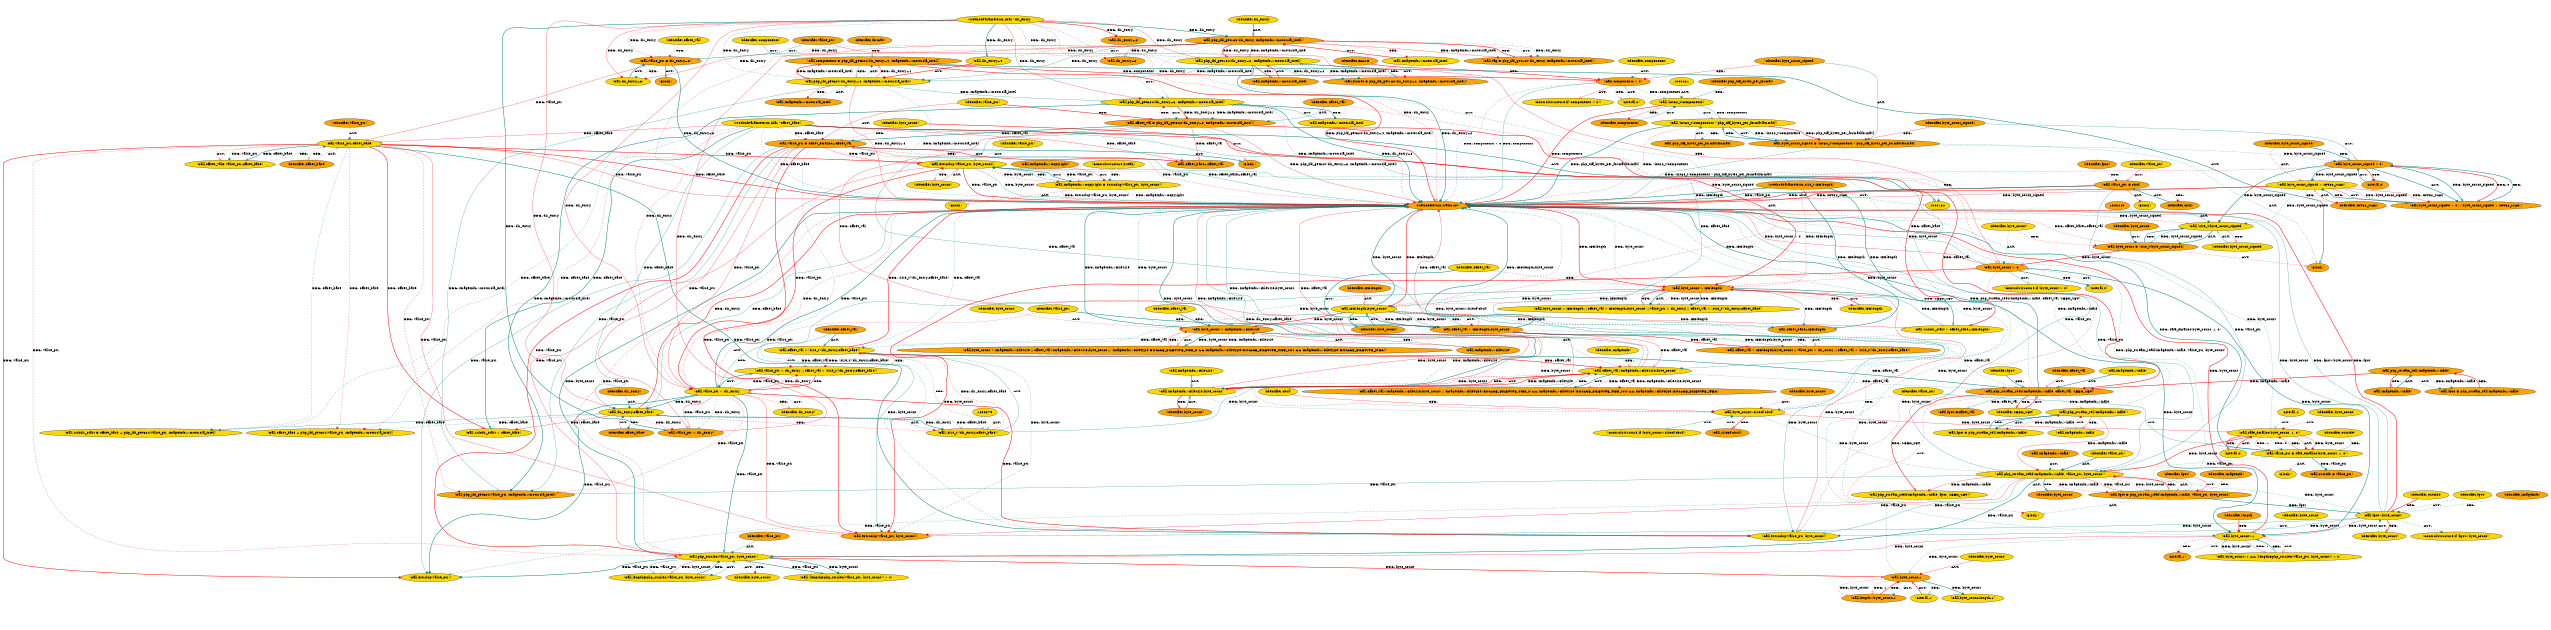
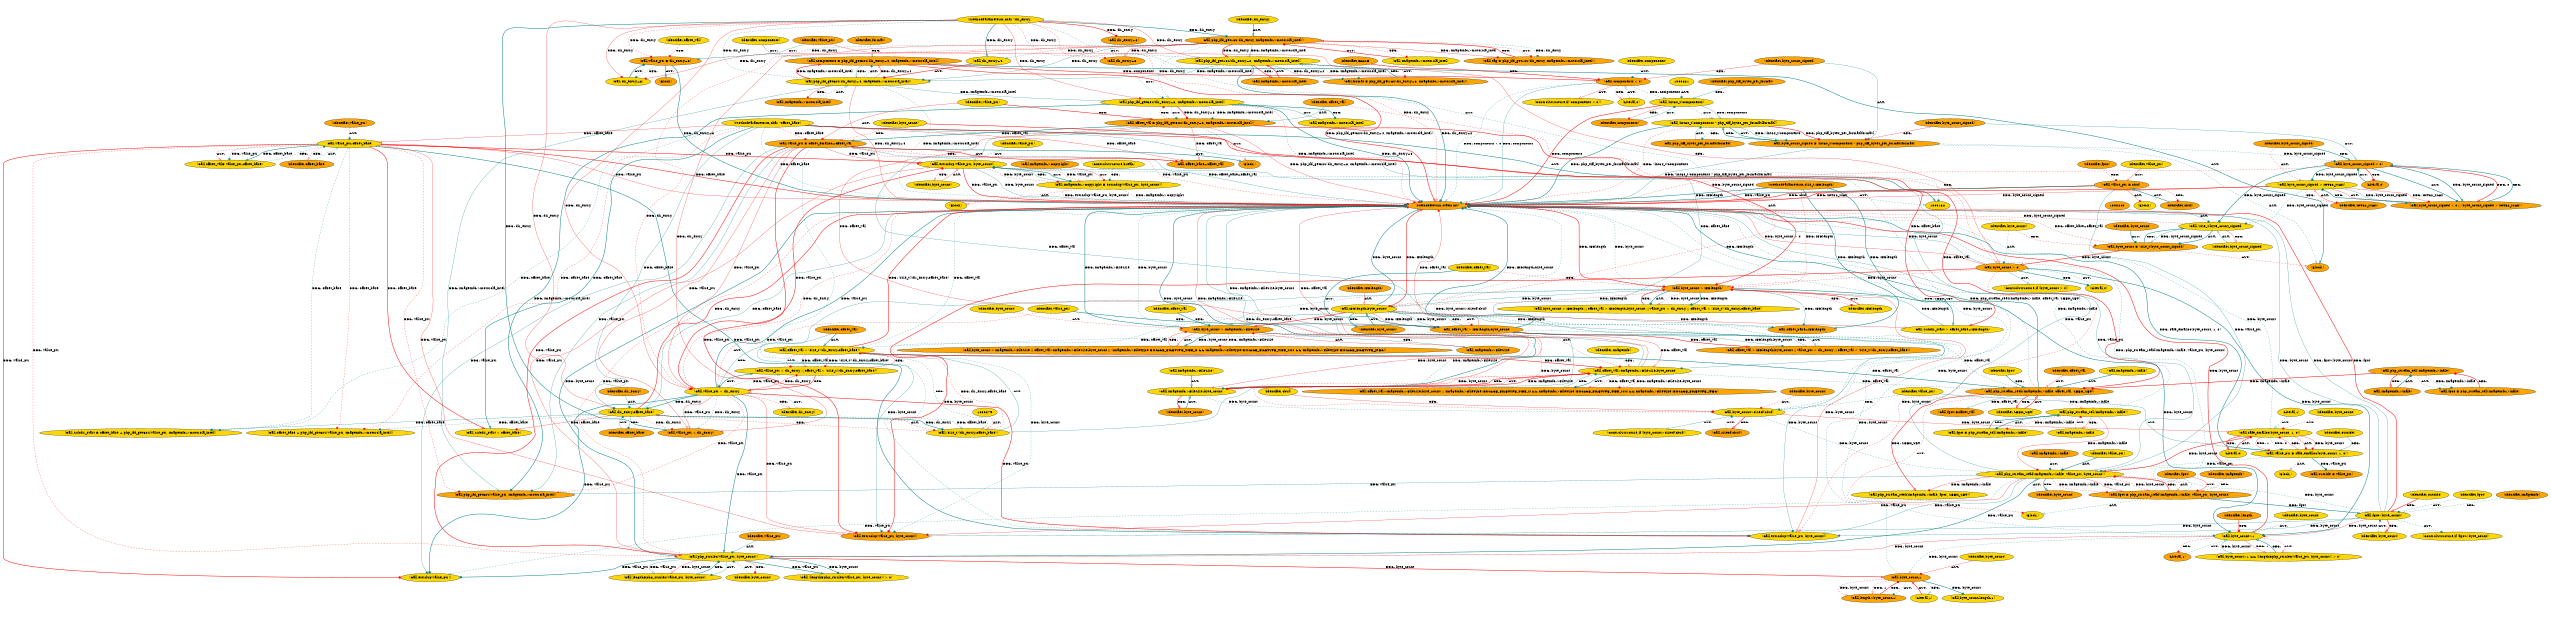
(510, 106) -> none
(1935, 212) -> (1828, 213)
